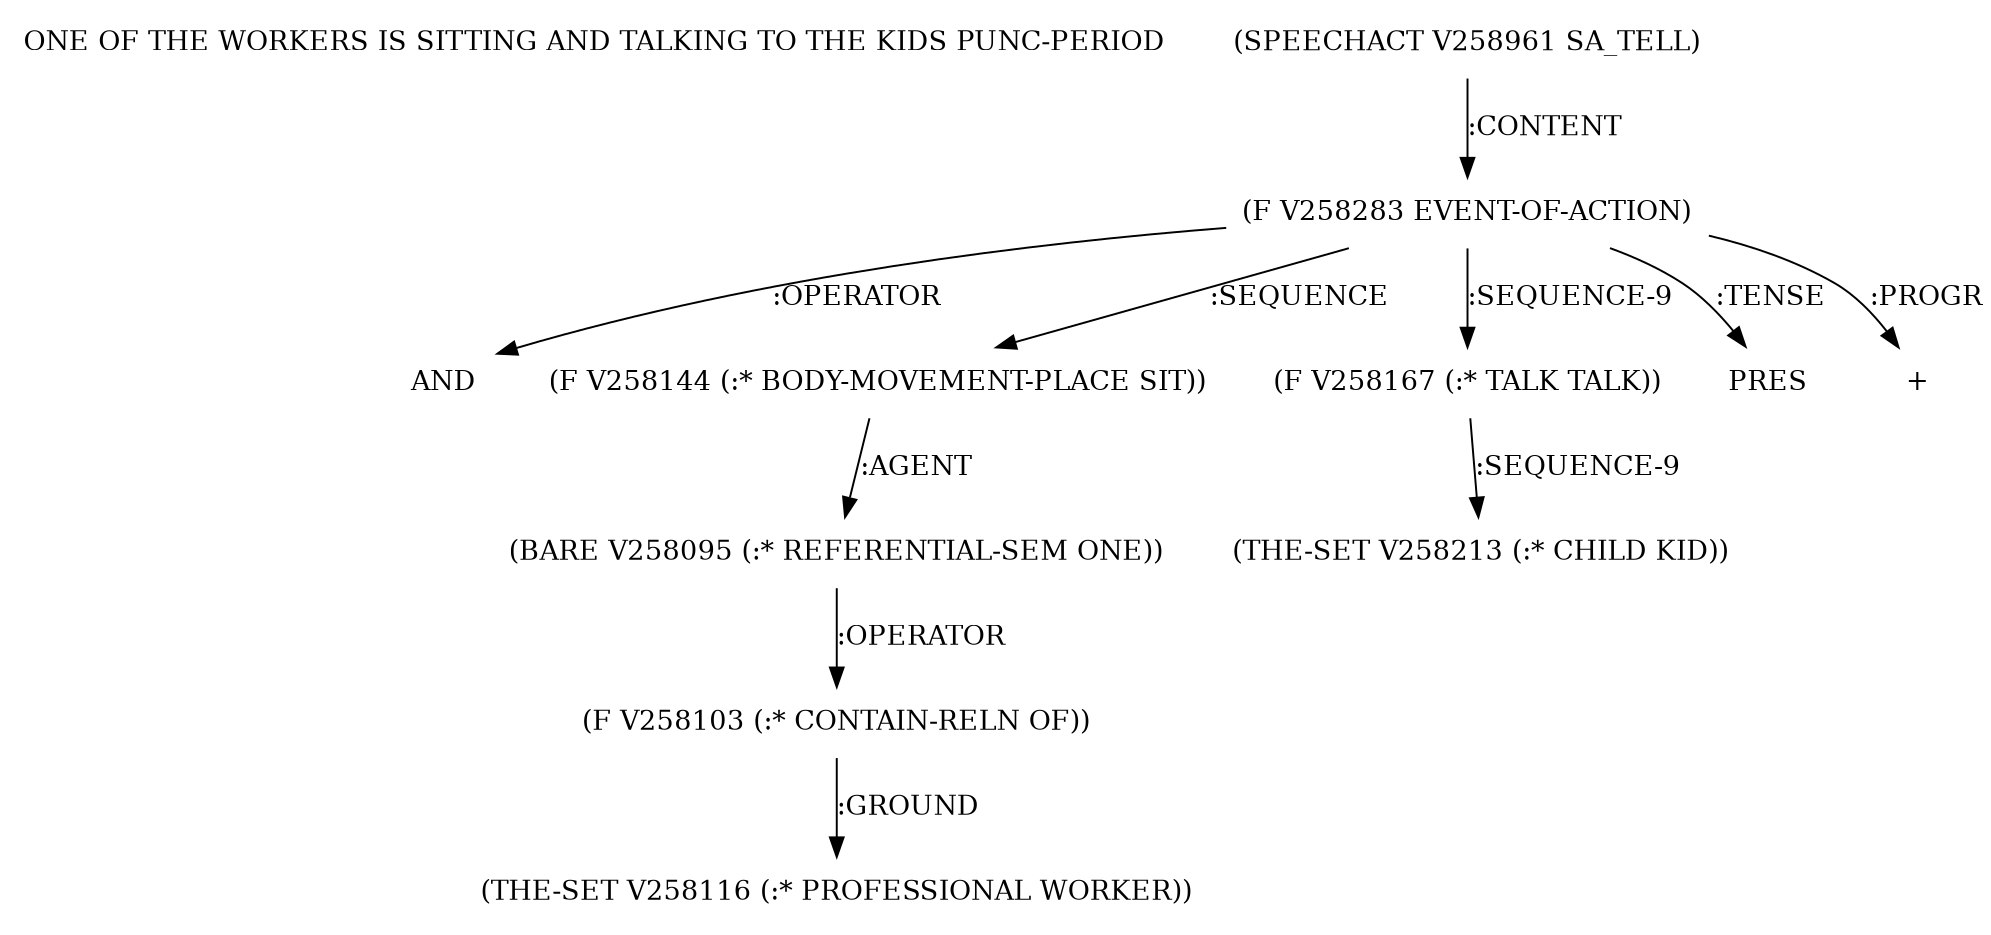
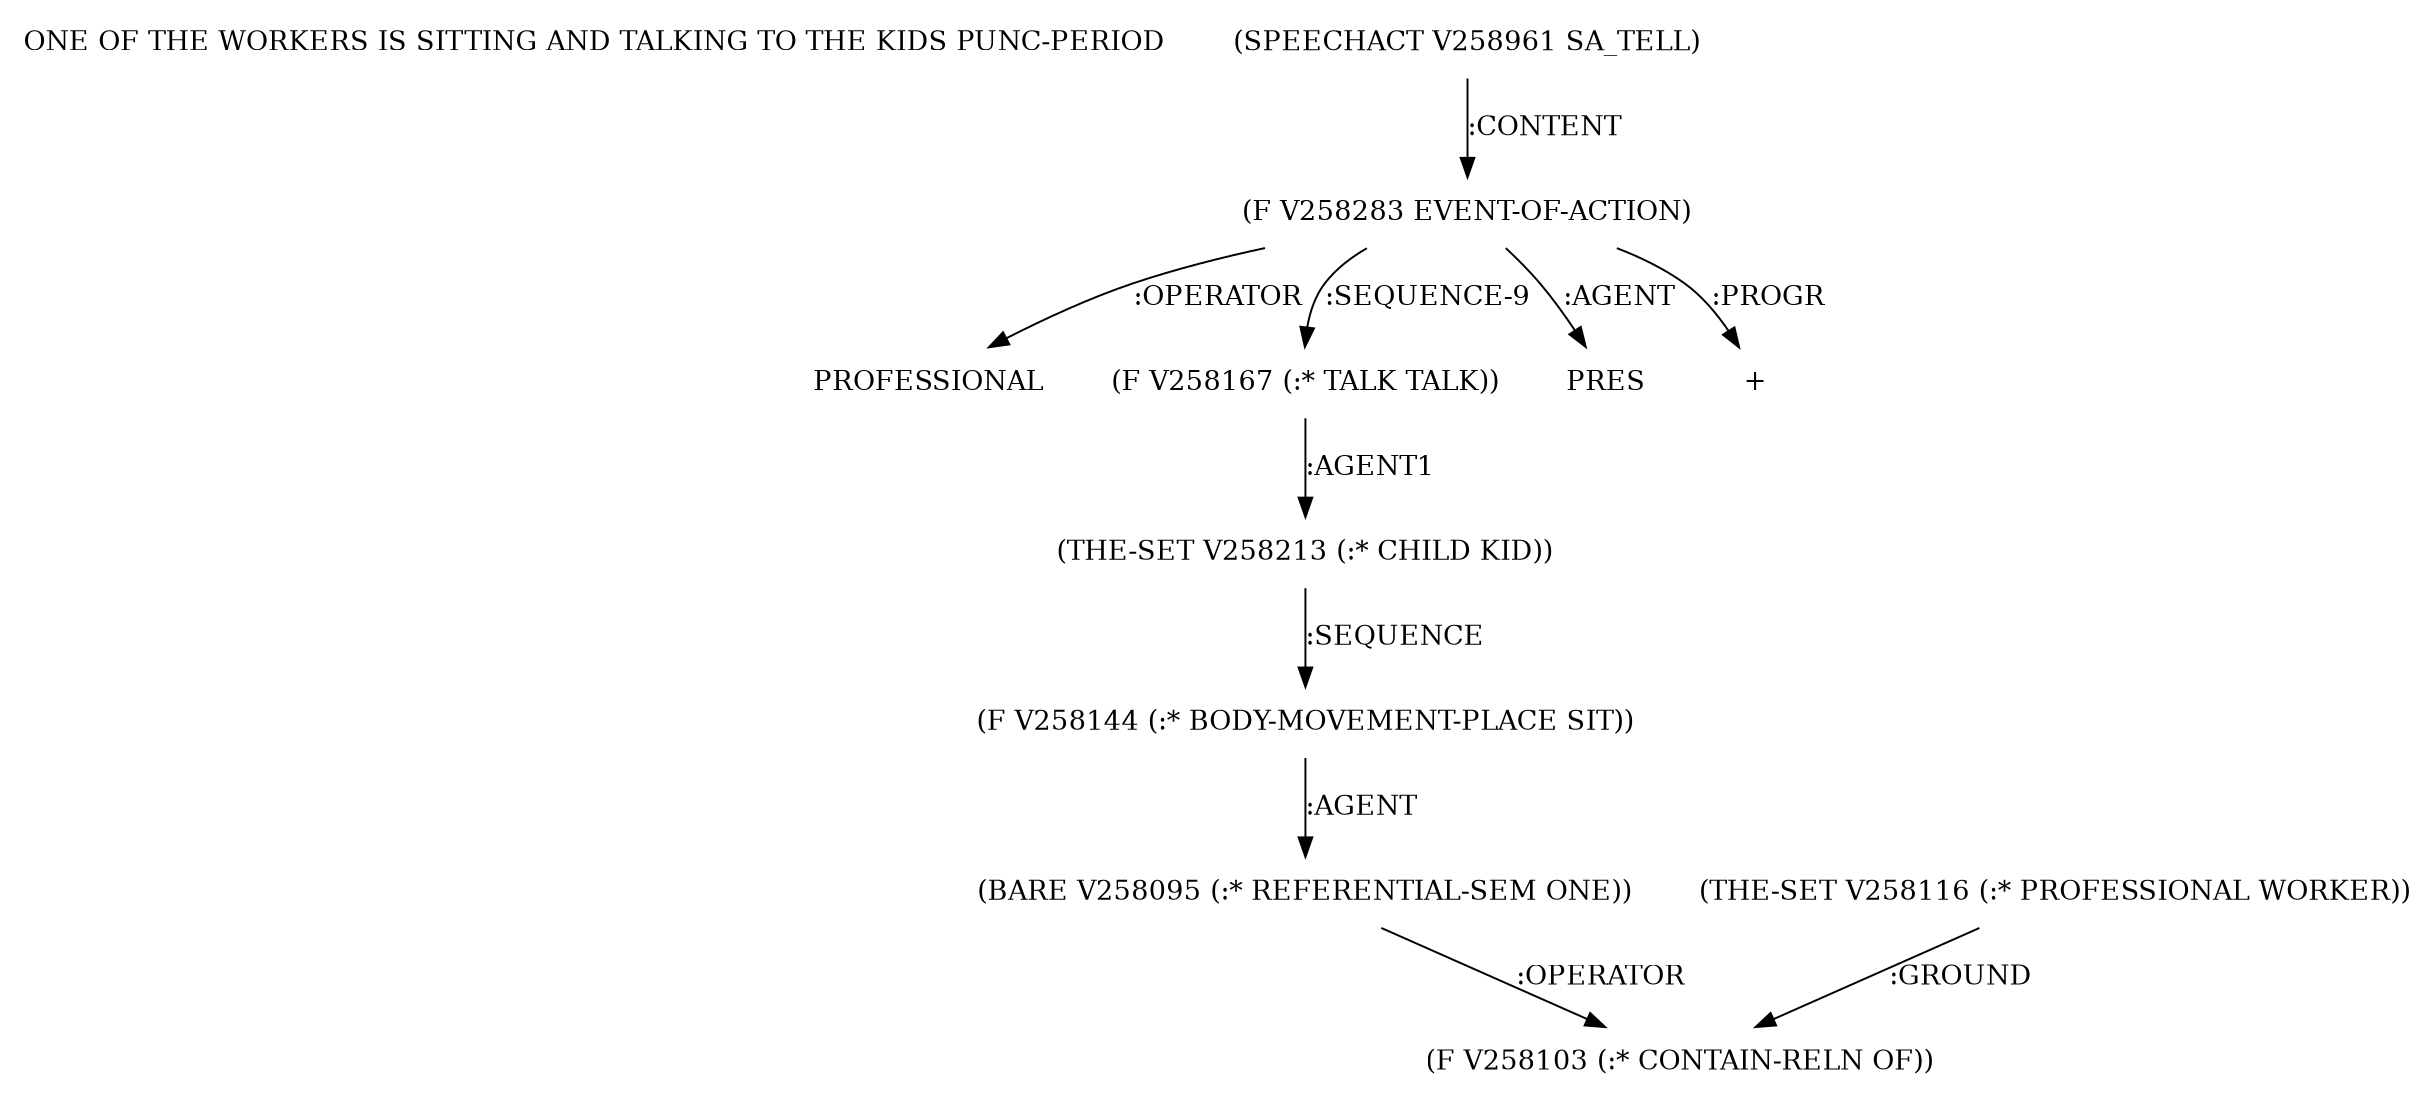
(1182, 295) -> (1305, 628)
(1771, 298) -> (1620, 298)
(444, 383) -> (929, 383)
(1579, 468) -> (1371, 468)
(837, 798) -> (1877, 974)
